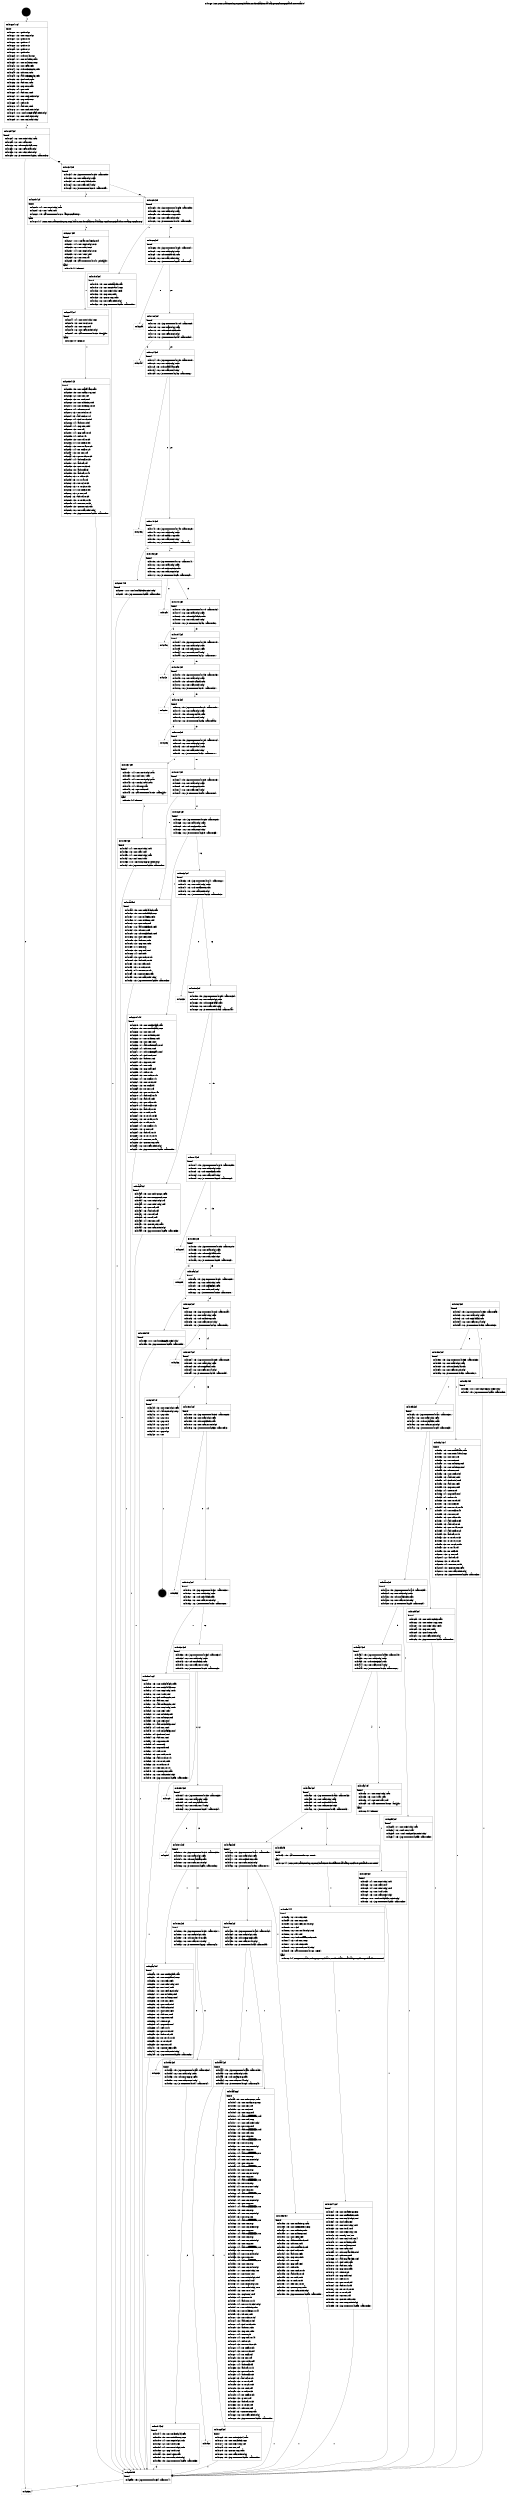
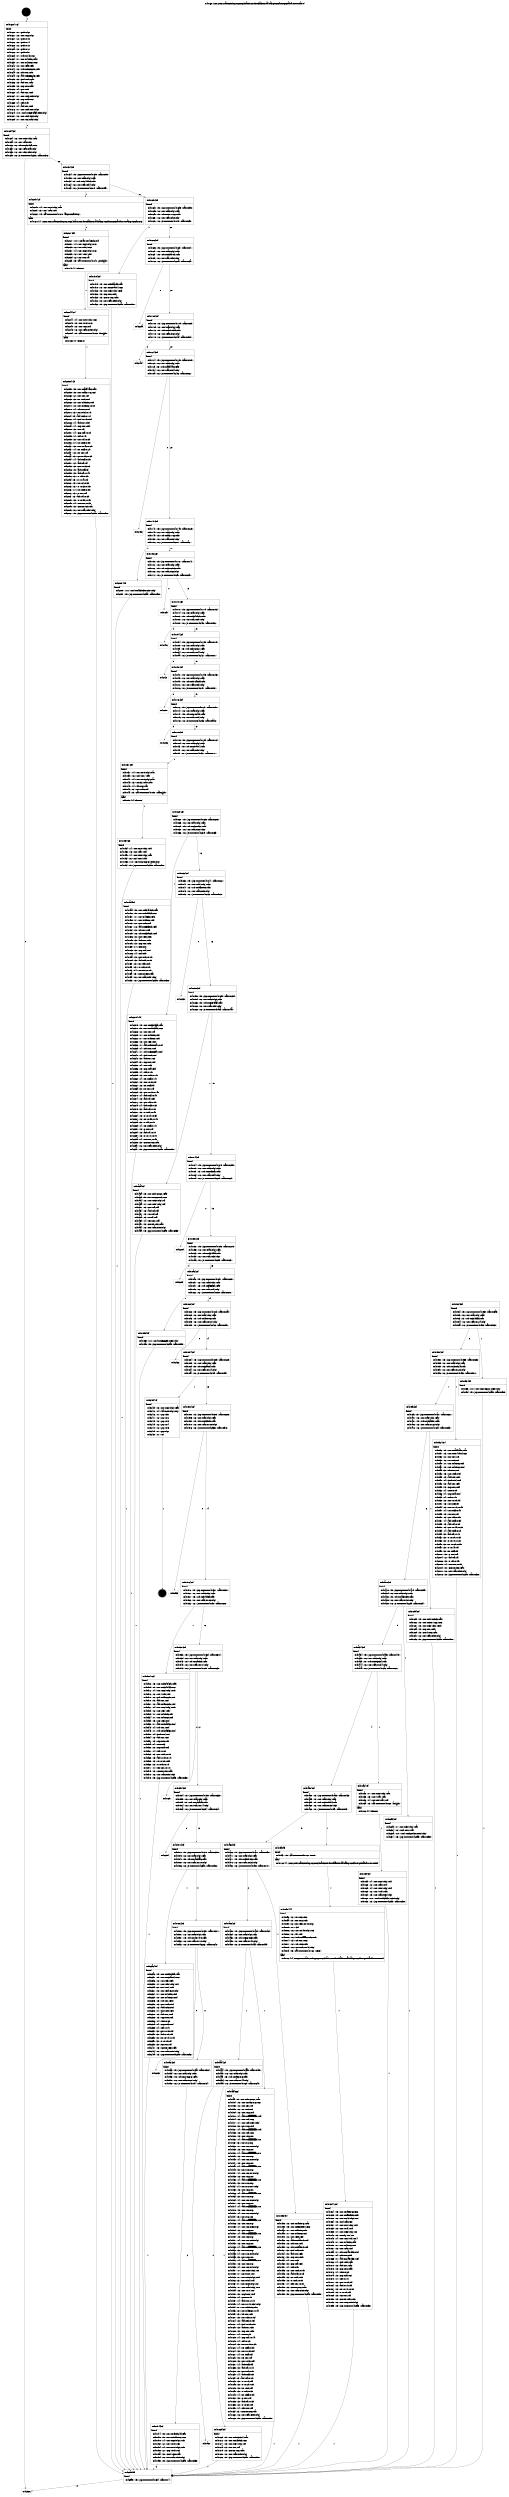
(195, 783) -> none
